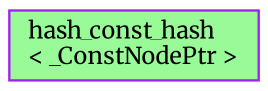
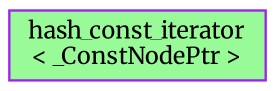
(134, 45) -> (138, 45)
